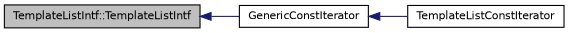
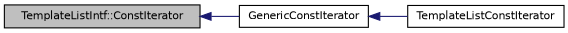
(102, 16) -> (102, 16)
